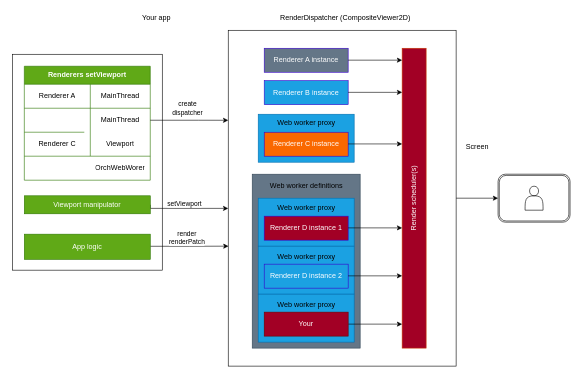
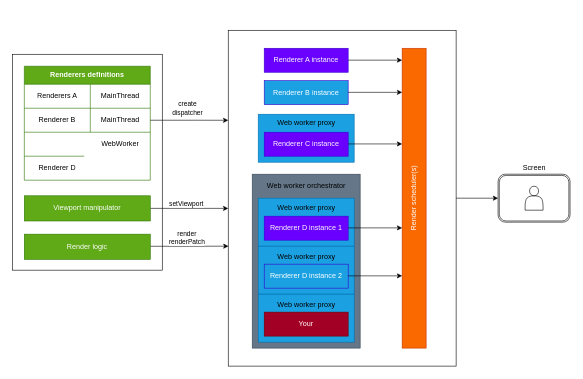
(156, 18) -> none
(345, 18) -> none
(306, 60) -> (306, 60)
(87, 75) -> (87, 75)
(57, 96) -> (57, 96)
none -> (57, 120)
(57, 144) -> none
(120, 144) -> (120, 144)
(306, 144) -> (306, 144)
(477, 147) -> (534, 168)
none -> (57, 168)
(120, 168) -> none
(307, 186) -> (307, 186)
(414, 198) -> (414, 198)
(87, 205) -> (87, 209)
(306, 228) -> (306, 228)
(87, 247) -> (87, 247)
(396, 324) -> none
